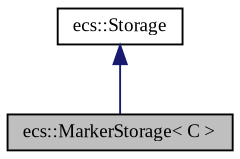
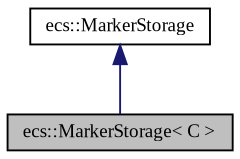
(120, 26) -> (120, 26)
